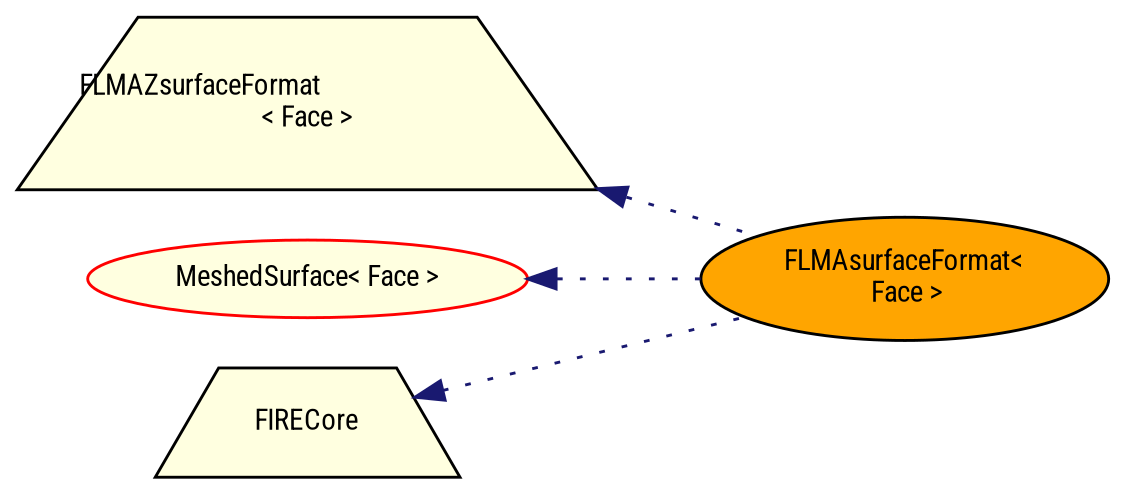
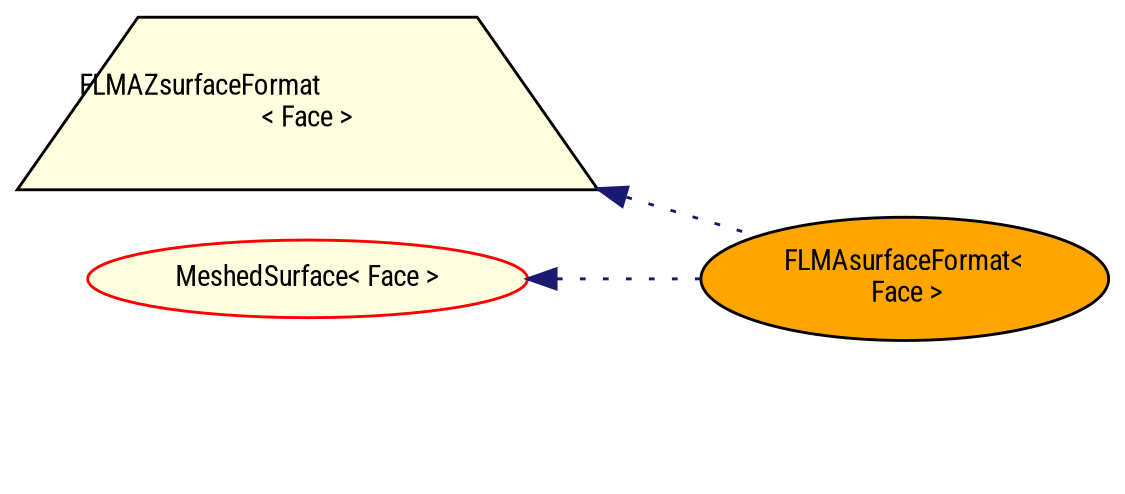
(308, 423) -> none
